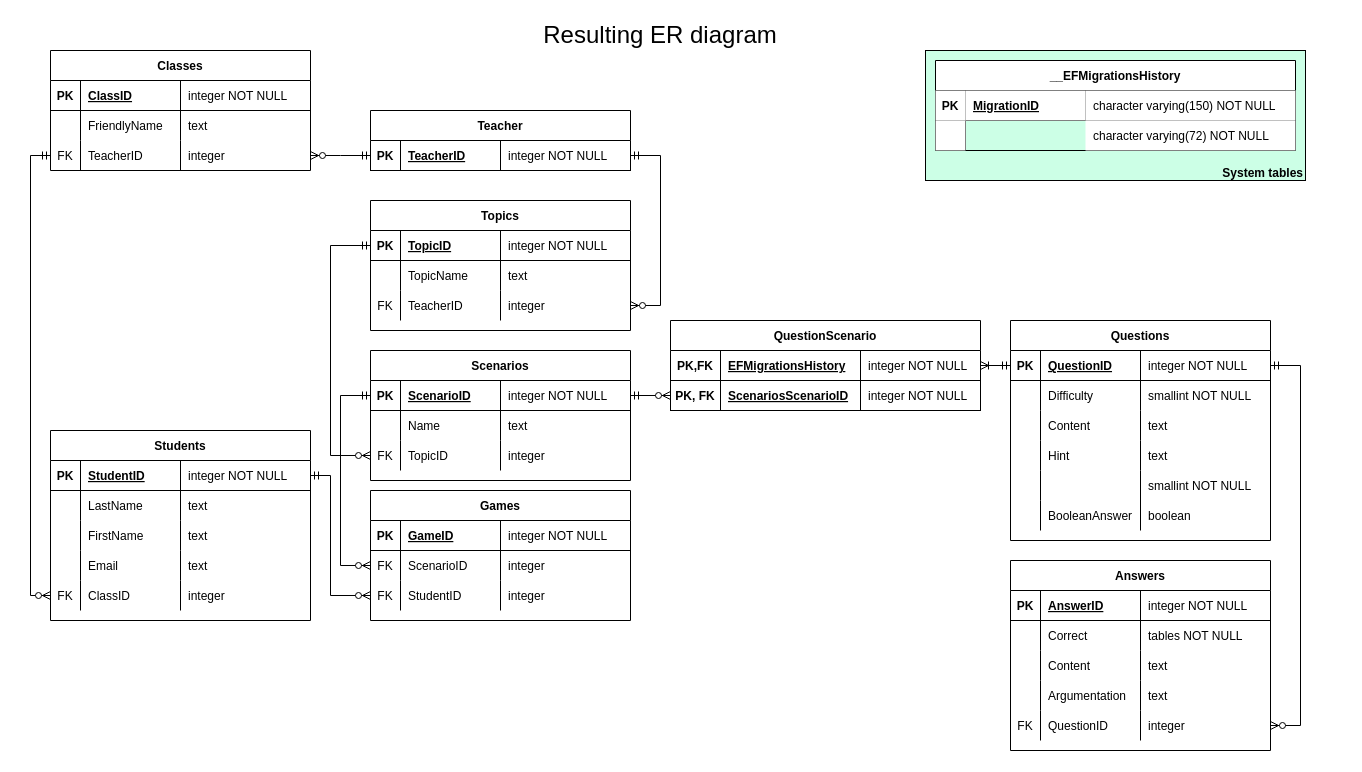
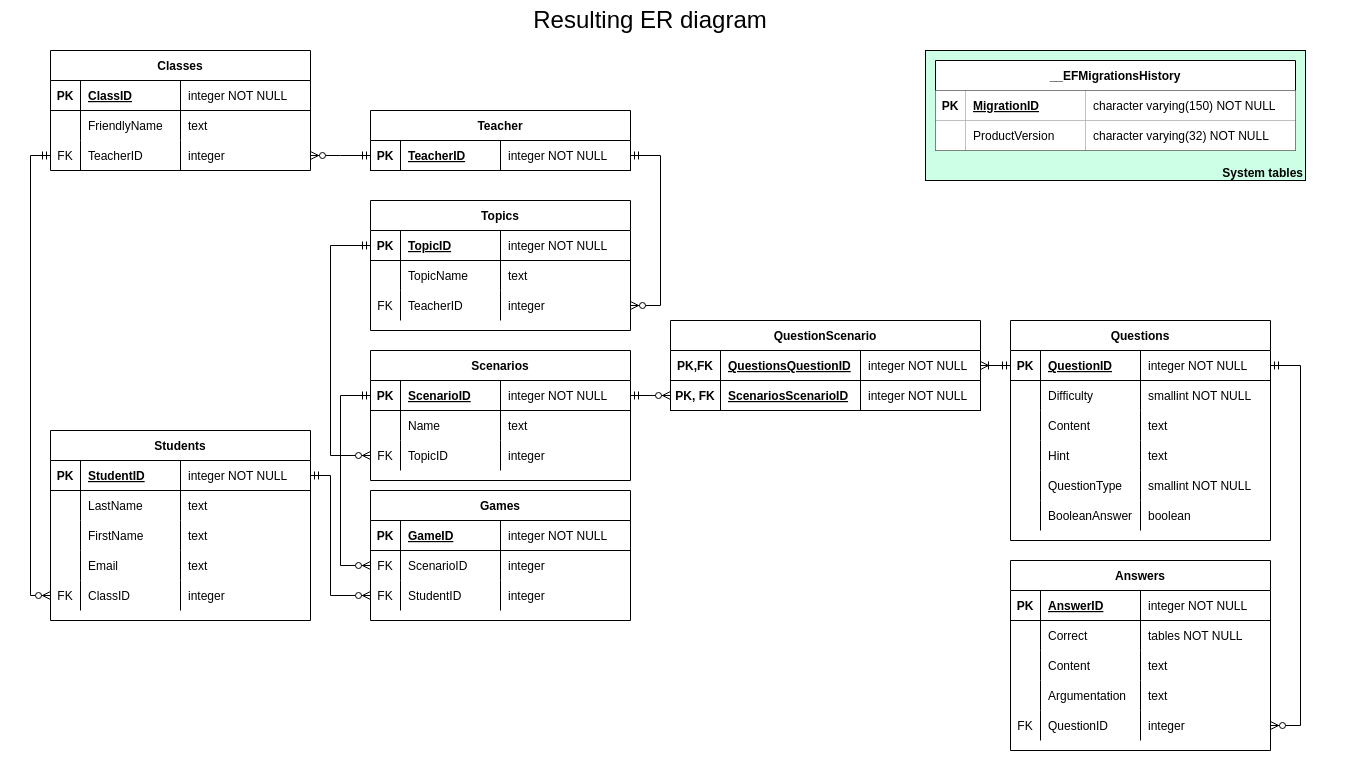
(661, 36) -> (651, 21)
none -> (1026, 136)
(1188, 136) -> (1188, 136)
(787, 366) -> (789, 366)
none -> (1091, 486)
